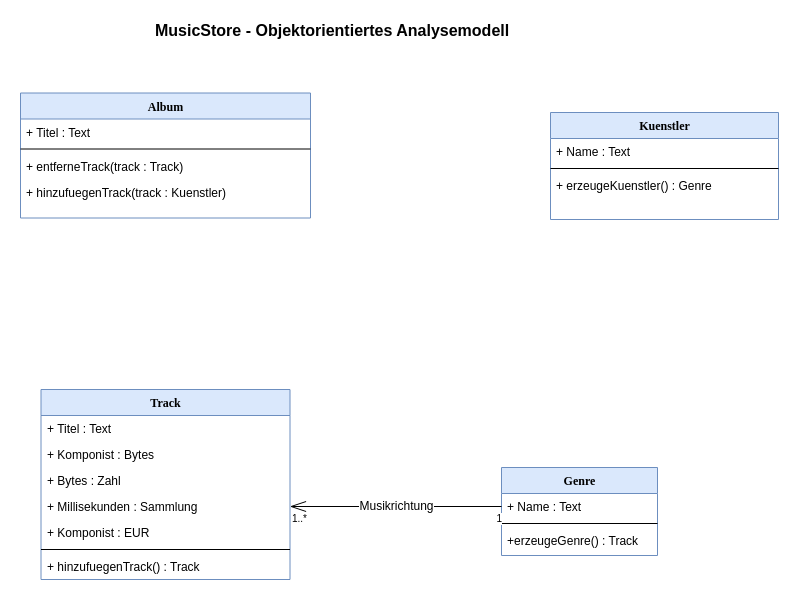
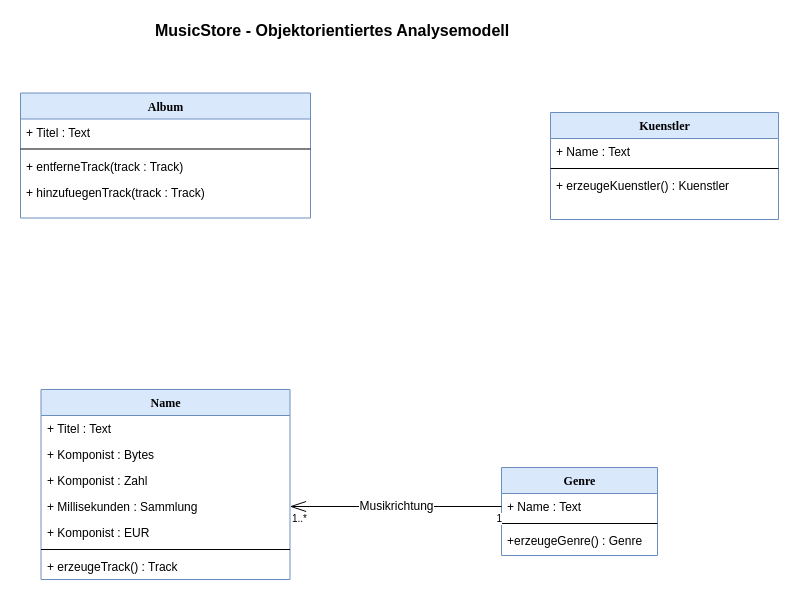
(643, 187) -> (655, 187)
(141, 194) -> (130, 194)
(166, 404) -> (166, 404)
(87, 482) -> (99, 482)
(580, 542) -> (580, 542)
(134, 568) -> (122, 568)
